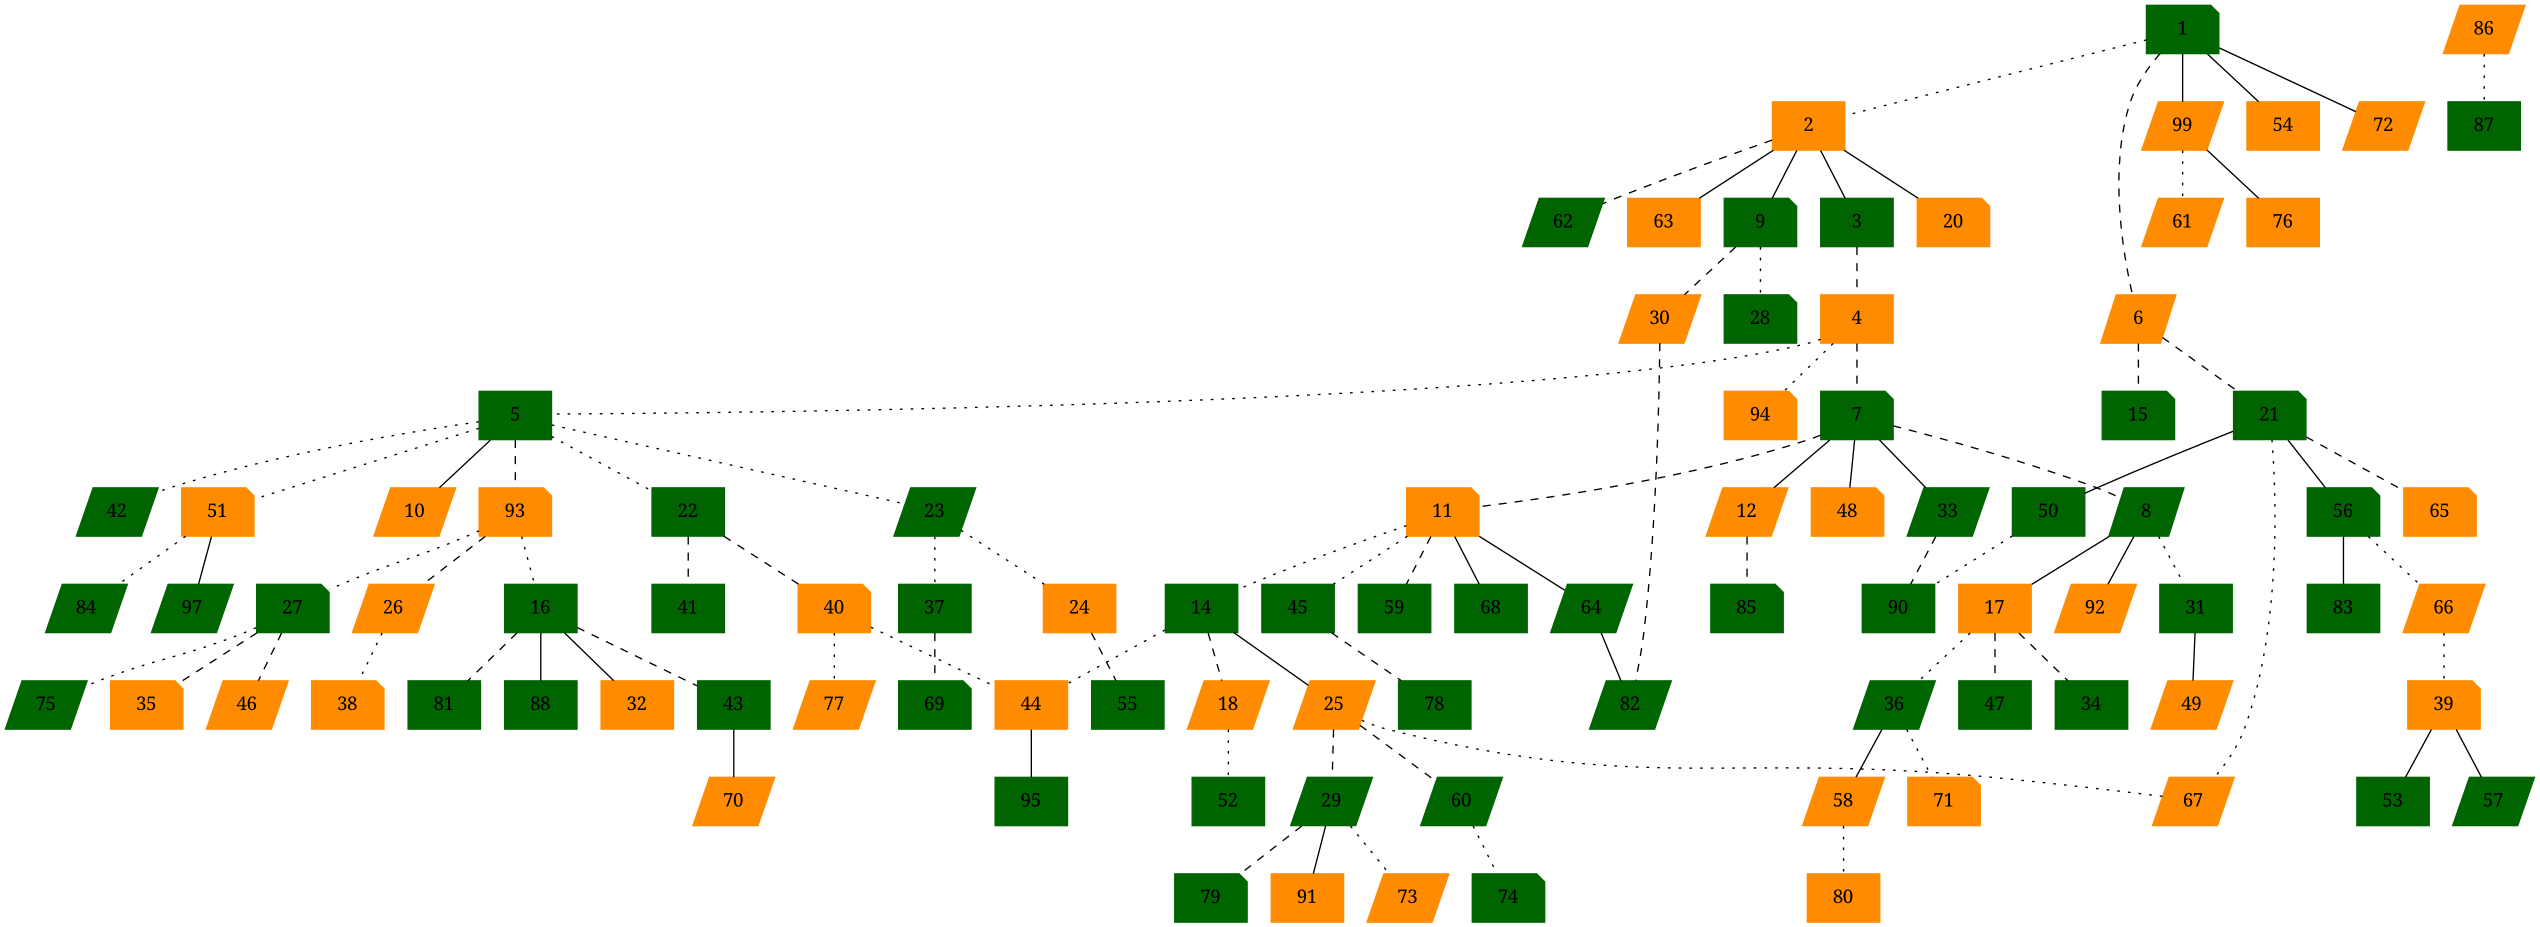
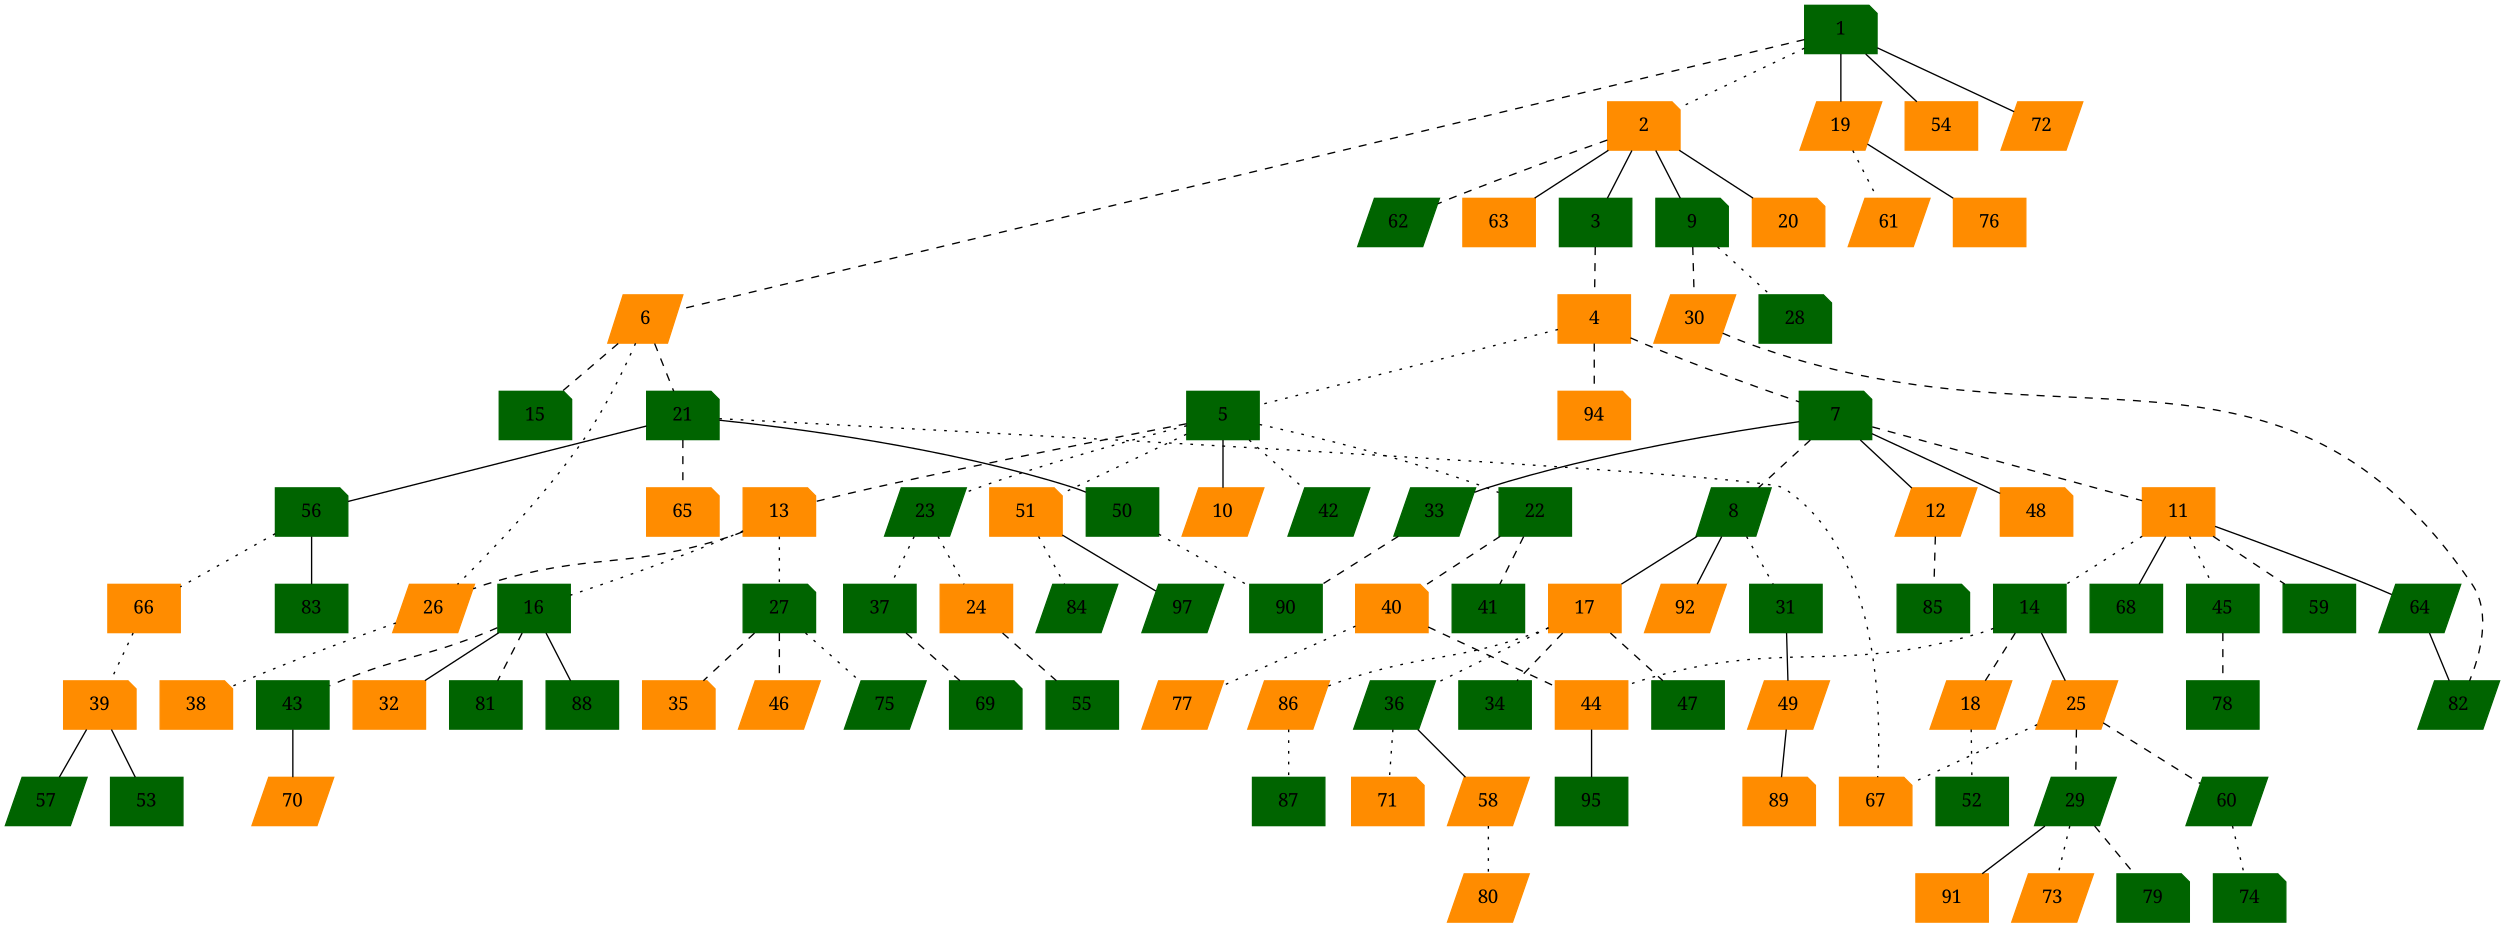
(1809, 126) -> (1644, 126)
(2183, 126) -> (1841, 126)
(1809, 367) -> (1594, 367)
none -> (559, 473)
(515, 512) -> (779, 512)
(1443, 512) -> (2179, 512)
(2444, 608) -> (144, 608)
(927, 654) -> (1501, 661)
none -> (1438, 658)
none -> (1779, 801)
(2193, 801) -> (1876, 801)
(1844, 898) -> (1488, 898)
